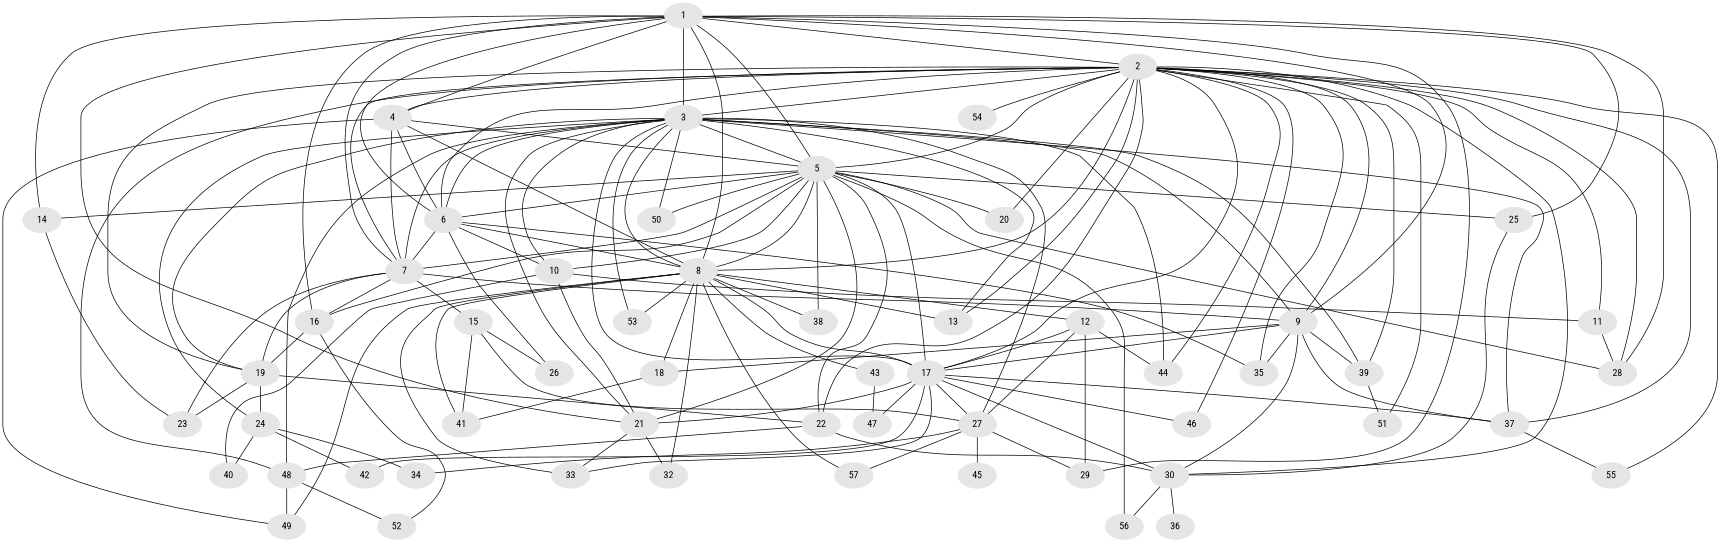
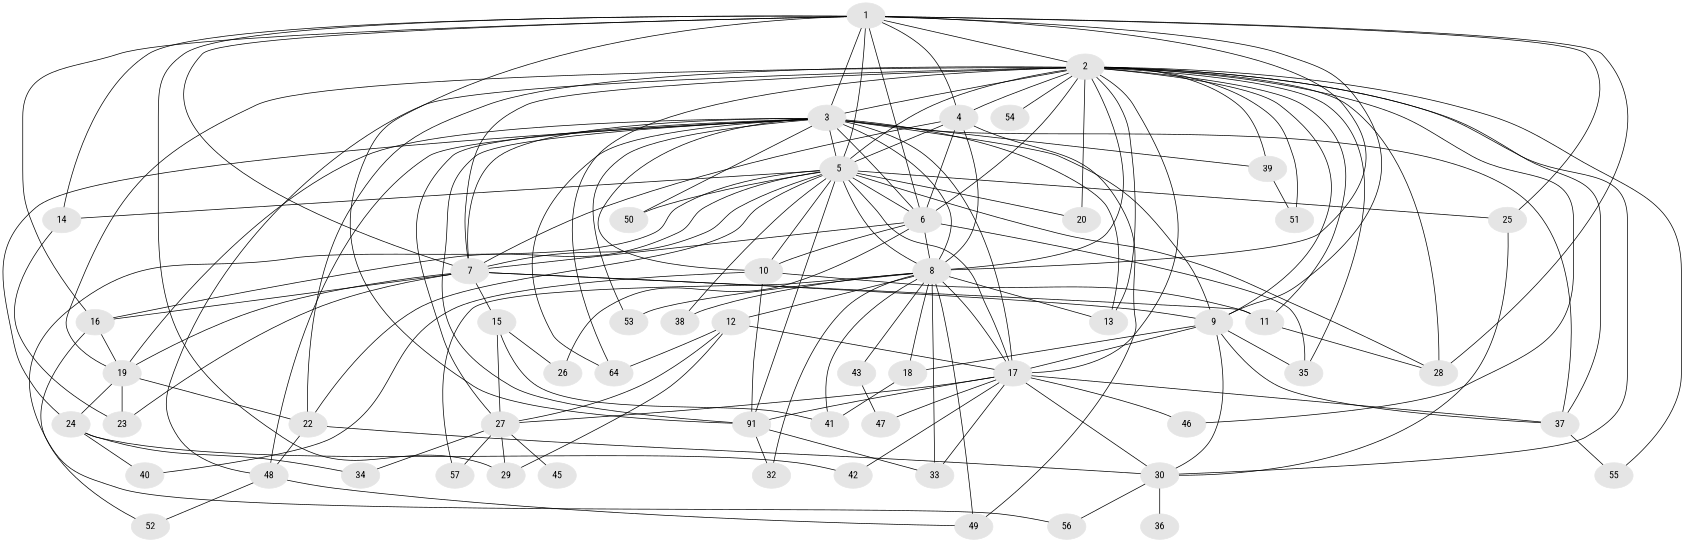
none -> (870, 291)
(1331, 348) -> none
(1163, 373) -> (614, 373)
(639, 424) -> (752, 424)
